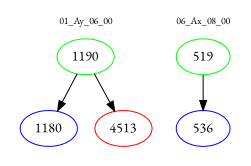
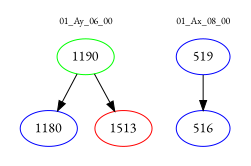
(204, 21) -> (204, 21)
(203, 57) -> (203, 57)
(123, 128) -> (123, 128)
(203, 128) -> (203, 128)
